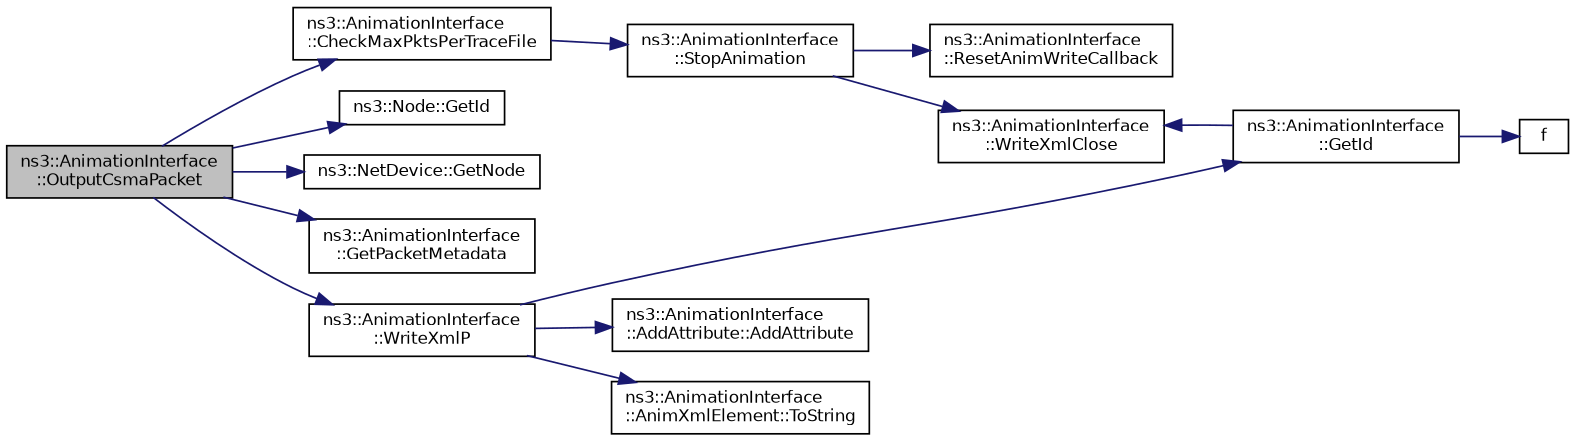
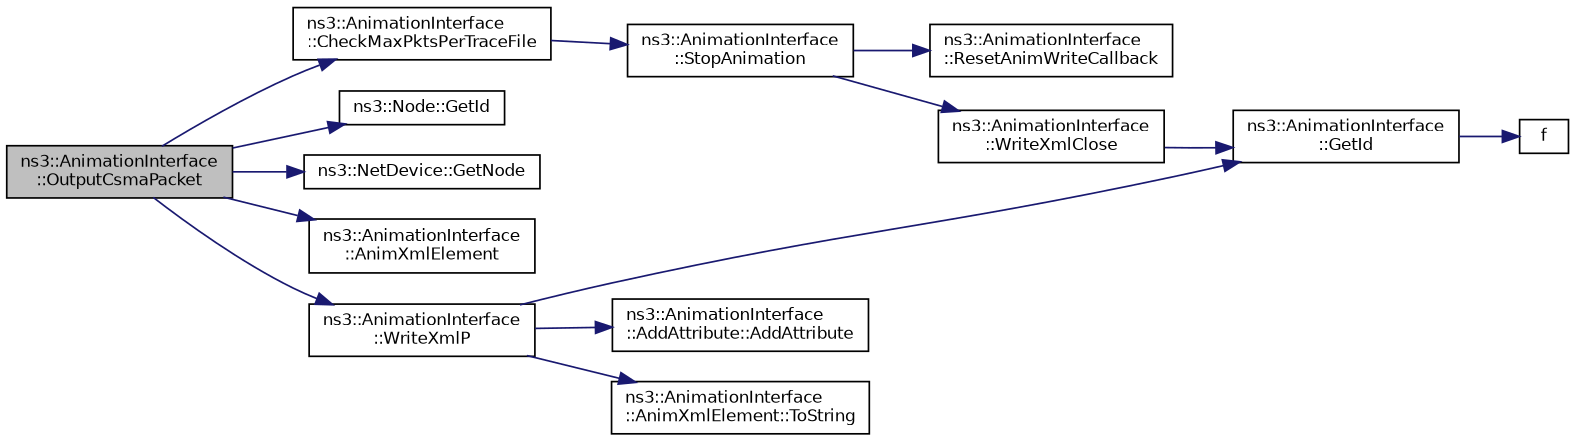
(1207, 125) -> (1190, 148)
(422, 246) -> (422, 246)
